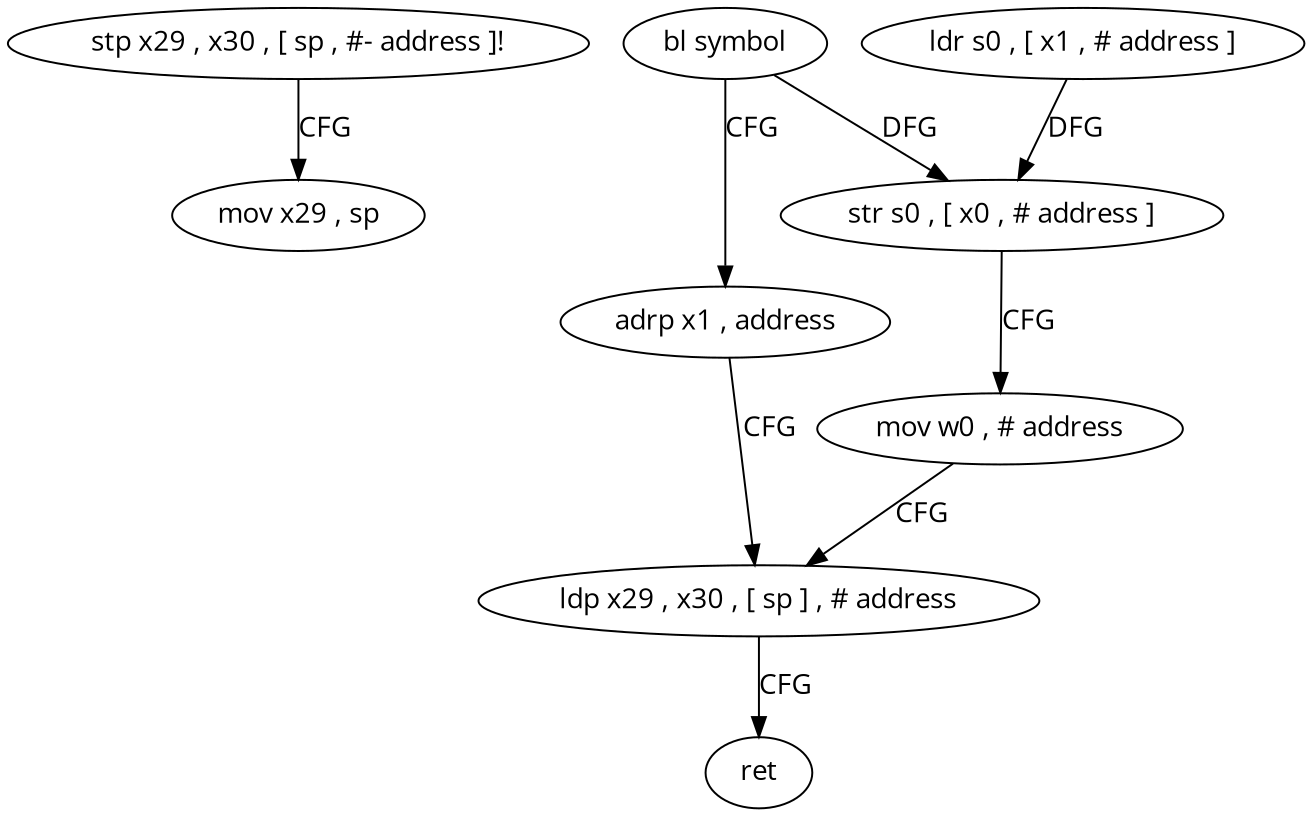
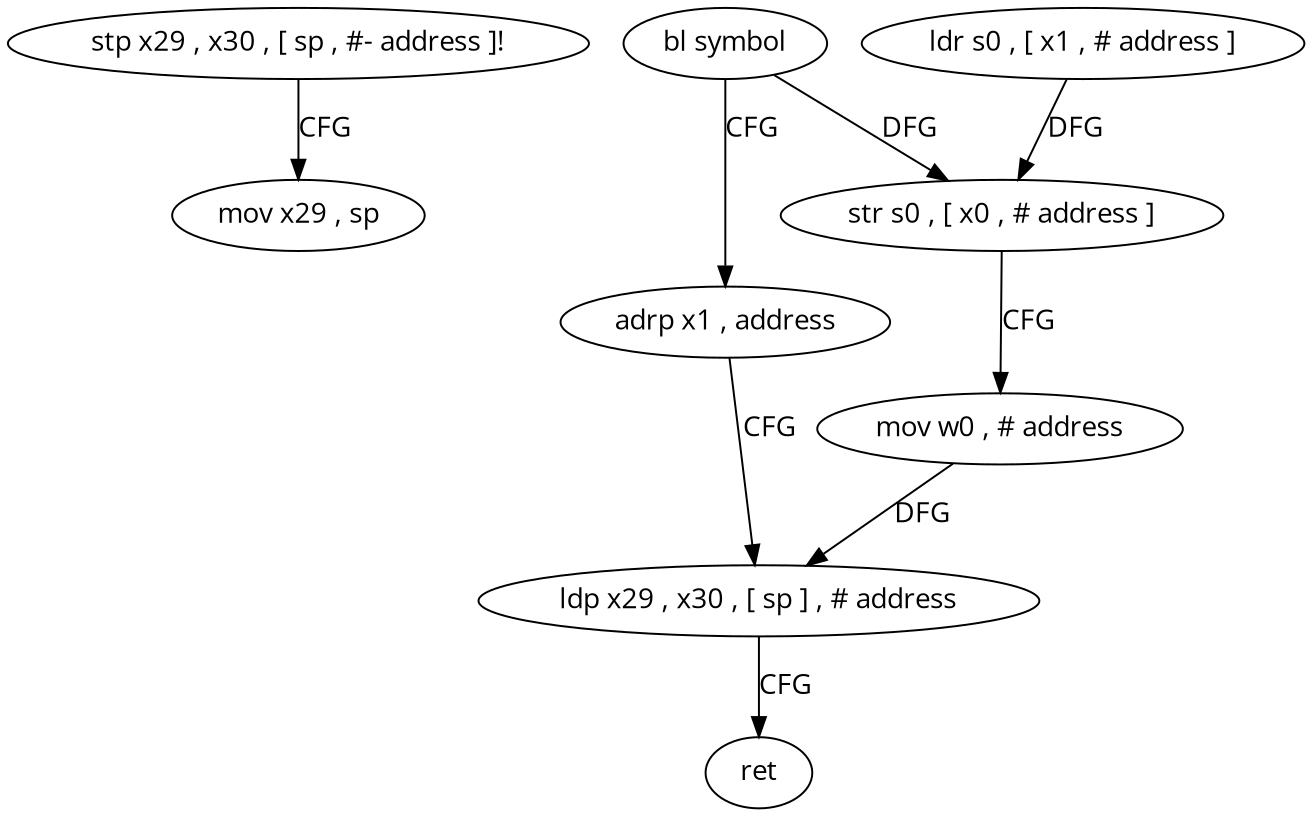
(923, 515) -> (923, 515)
